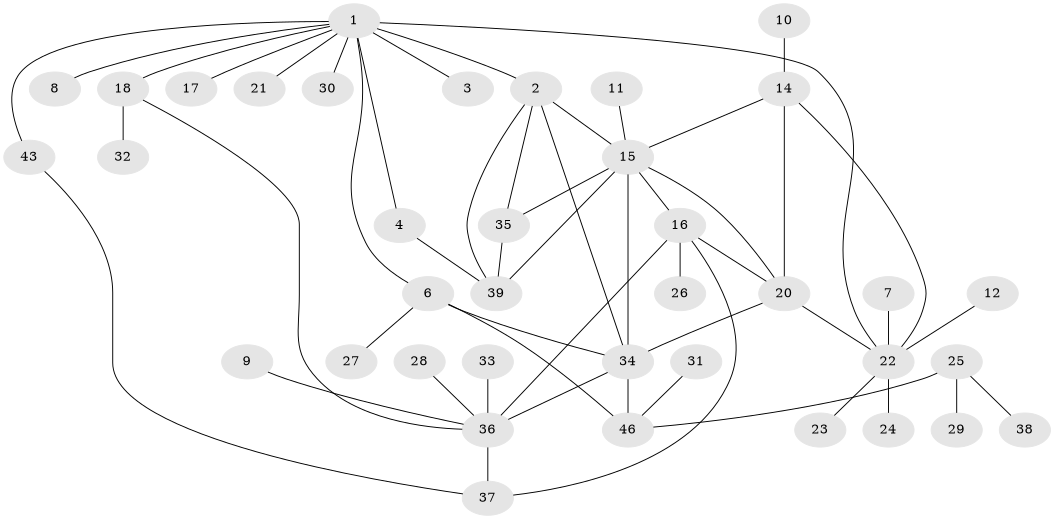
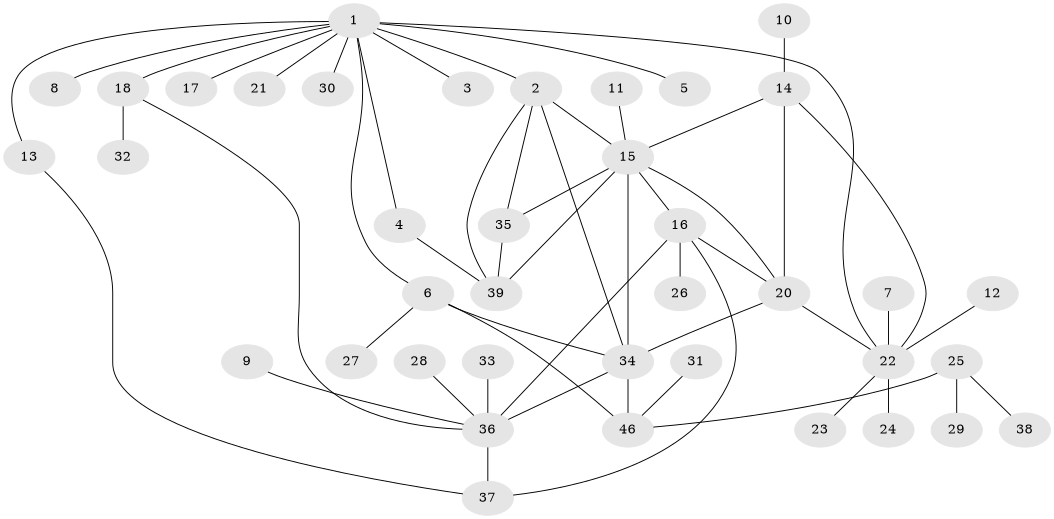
none -> (685, 89)
(29, 157) -> (29, 157)
